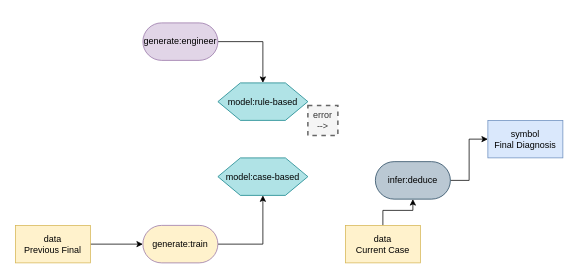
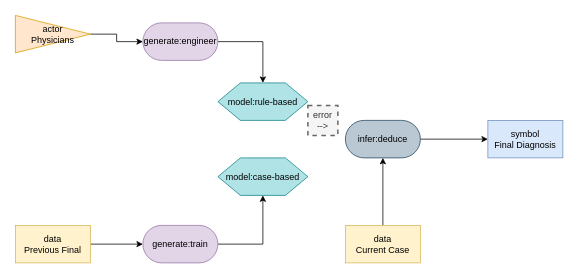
none -> (53, 34)
none -> (122, 42)
(413, 180) -> (383, 139)
(180, 244) -> (180, 244)
